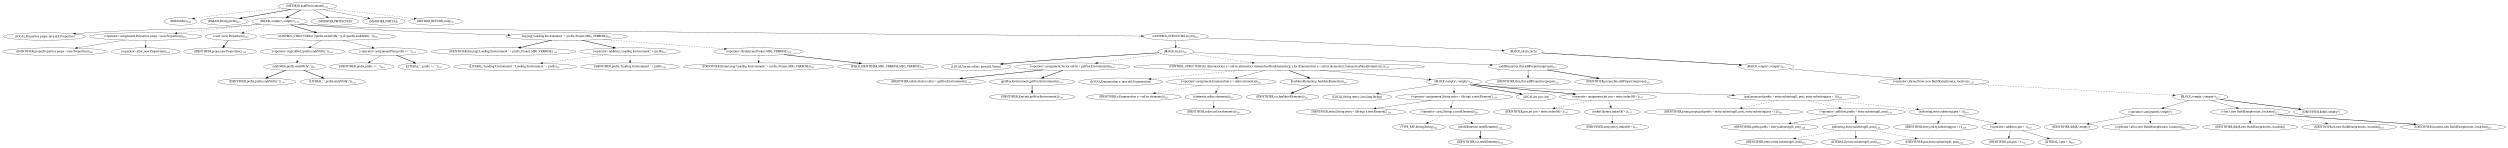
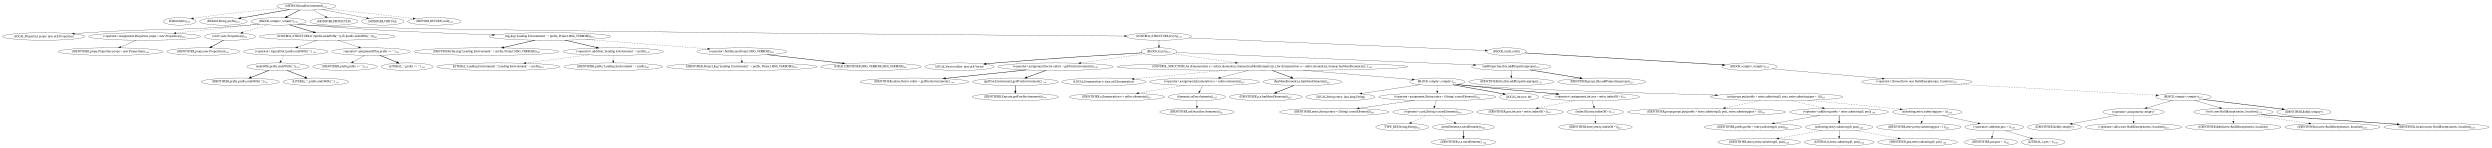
(146, 52) -> none
